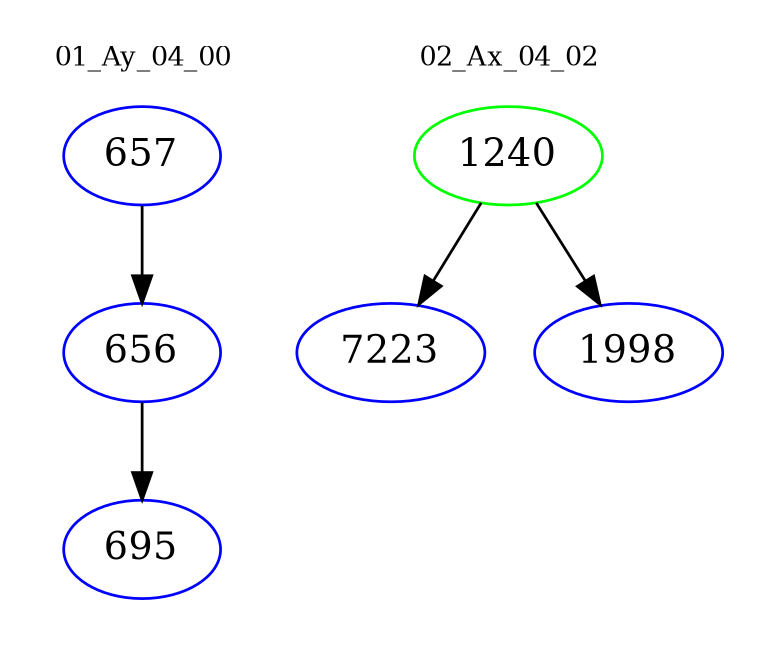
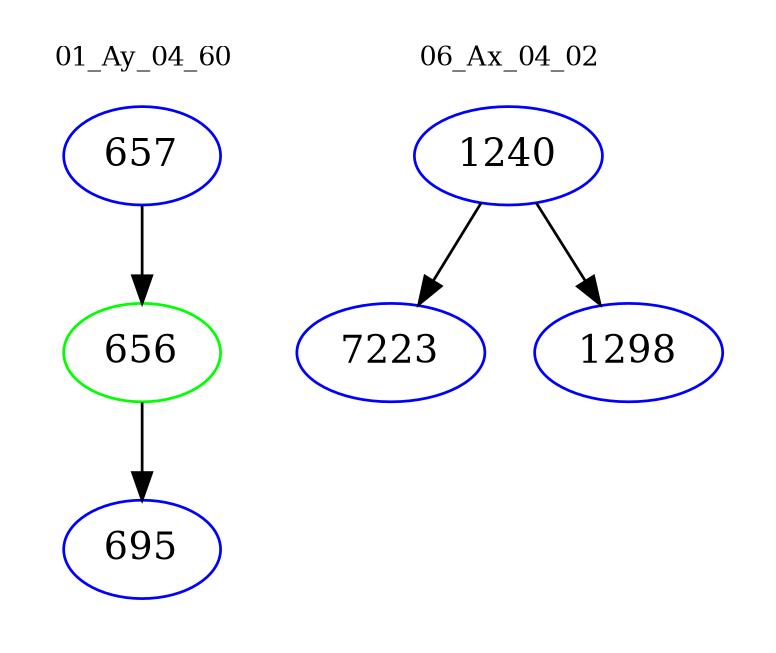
(144, 59) -> (144, 59)
(510, 59) -> (510, 59)
(508, 156) -> (508, 156)
(142, 353) -> (142, 353)
(629, 353) -> (629, 353)
